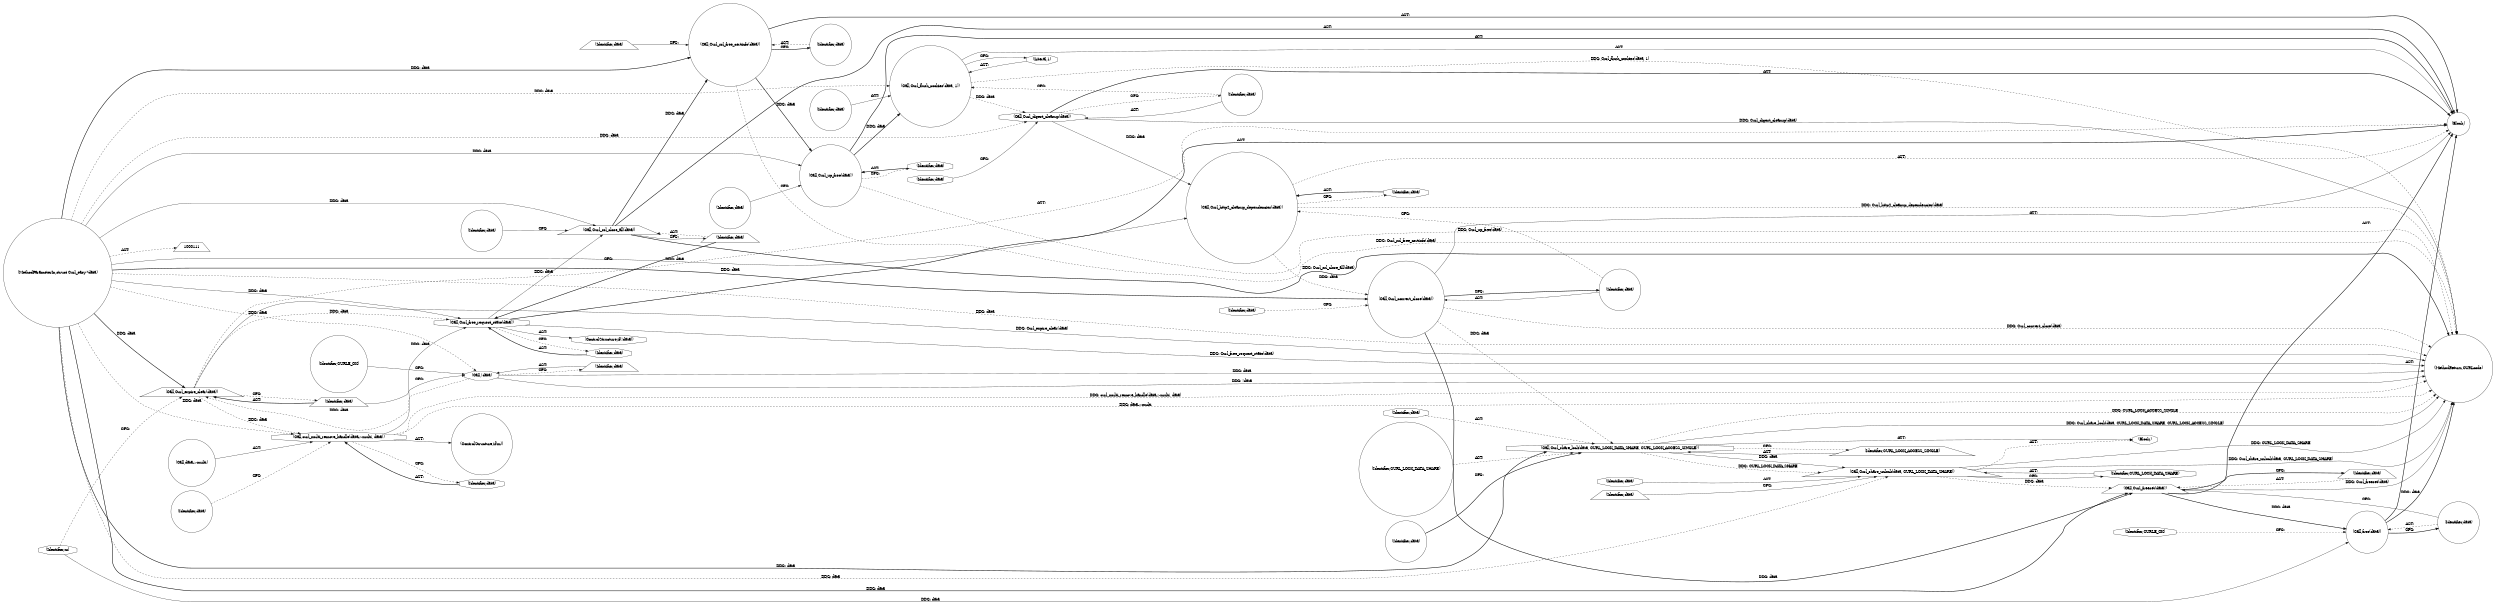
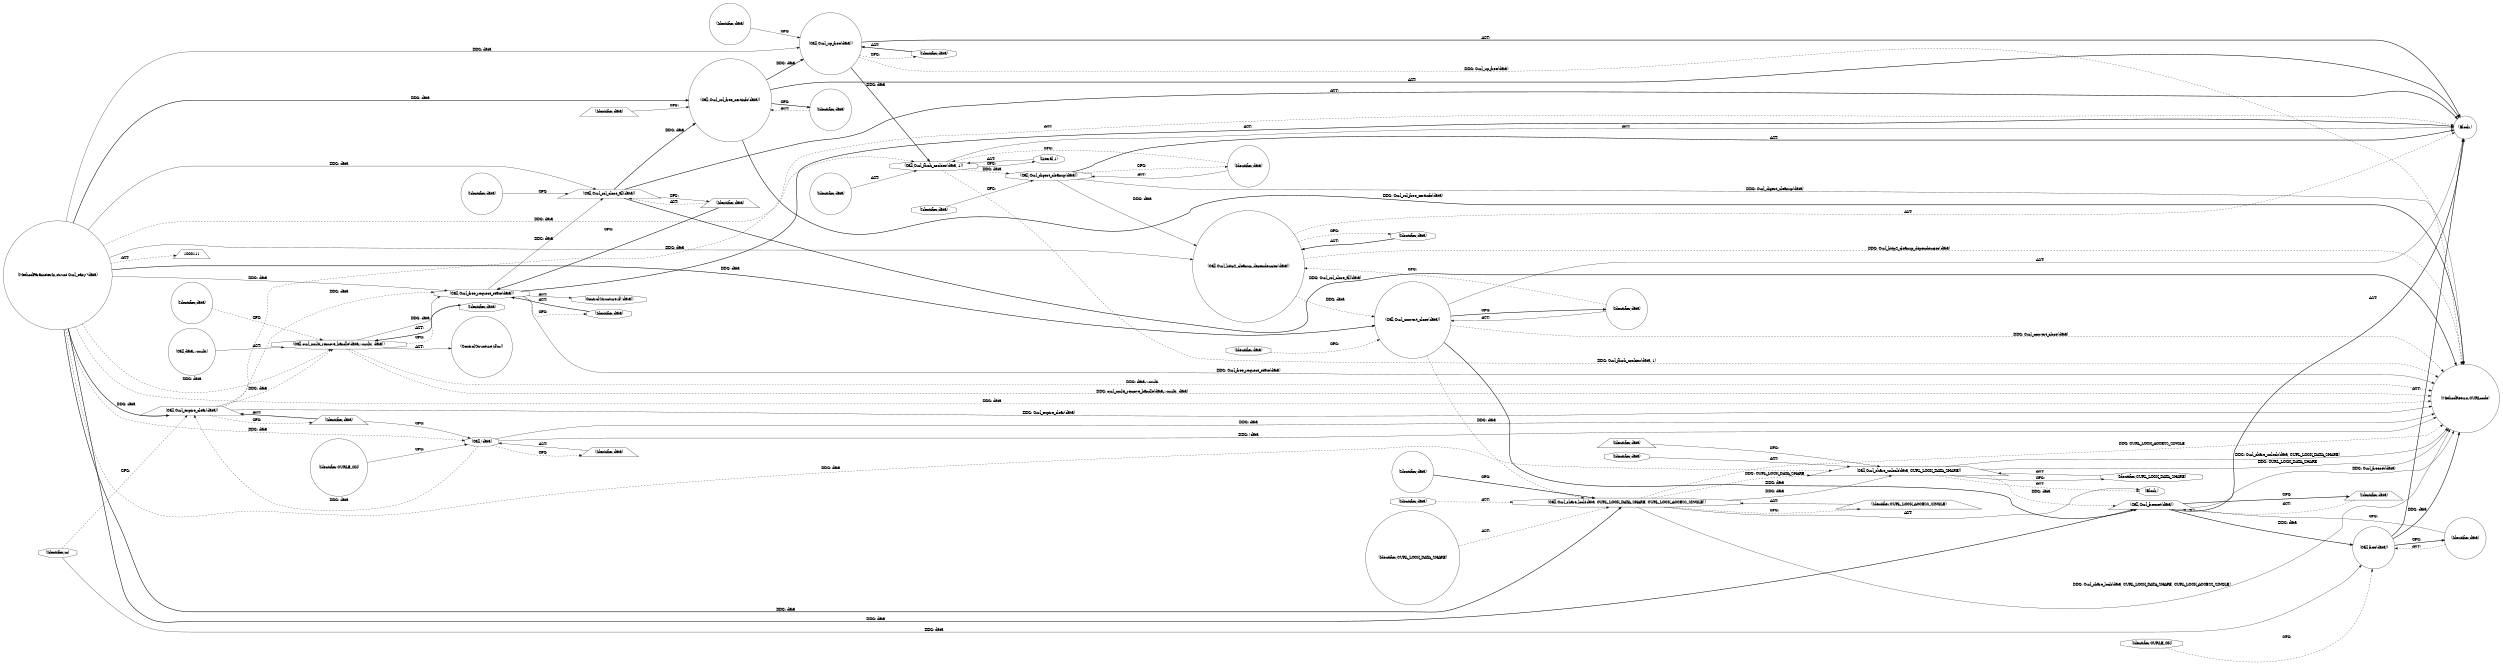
(930, 86) -> (934, 166)
(536, 138) -> none
(1574, 243) -> (1631, 205)
